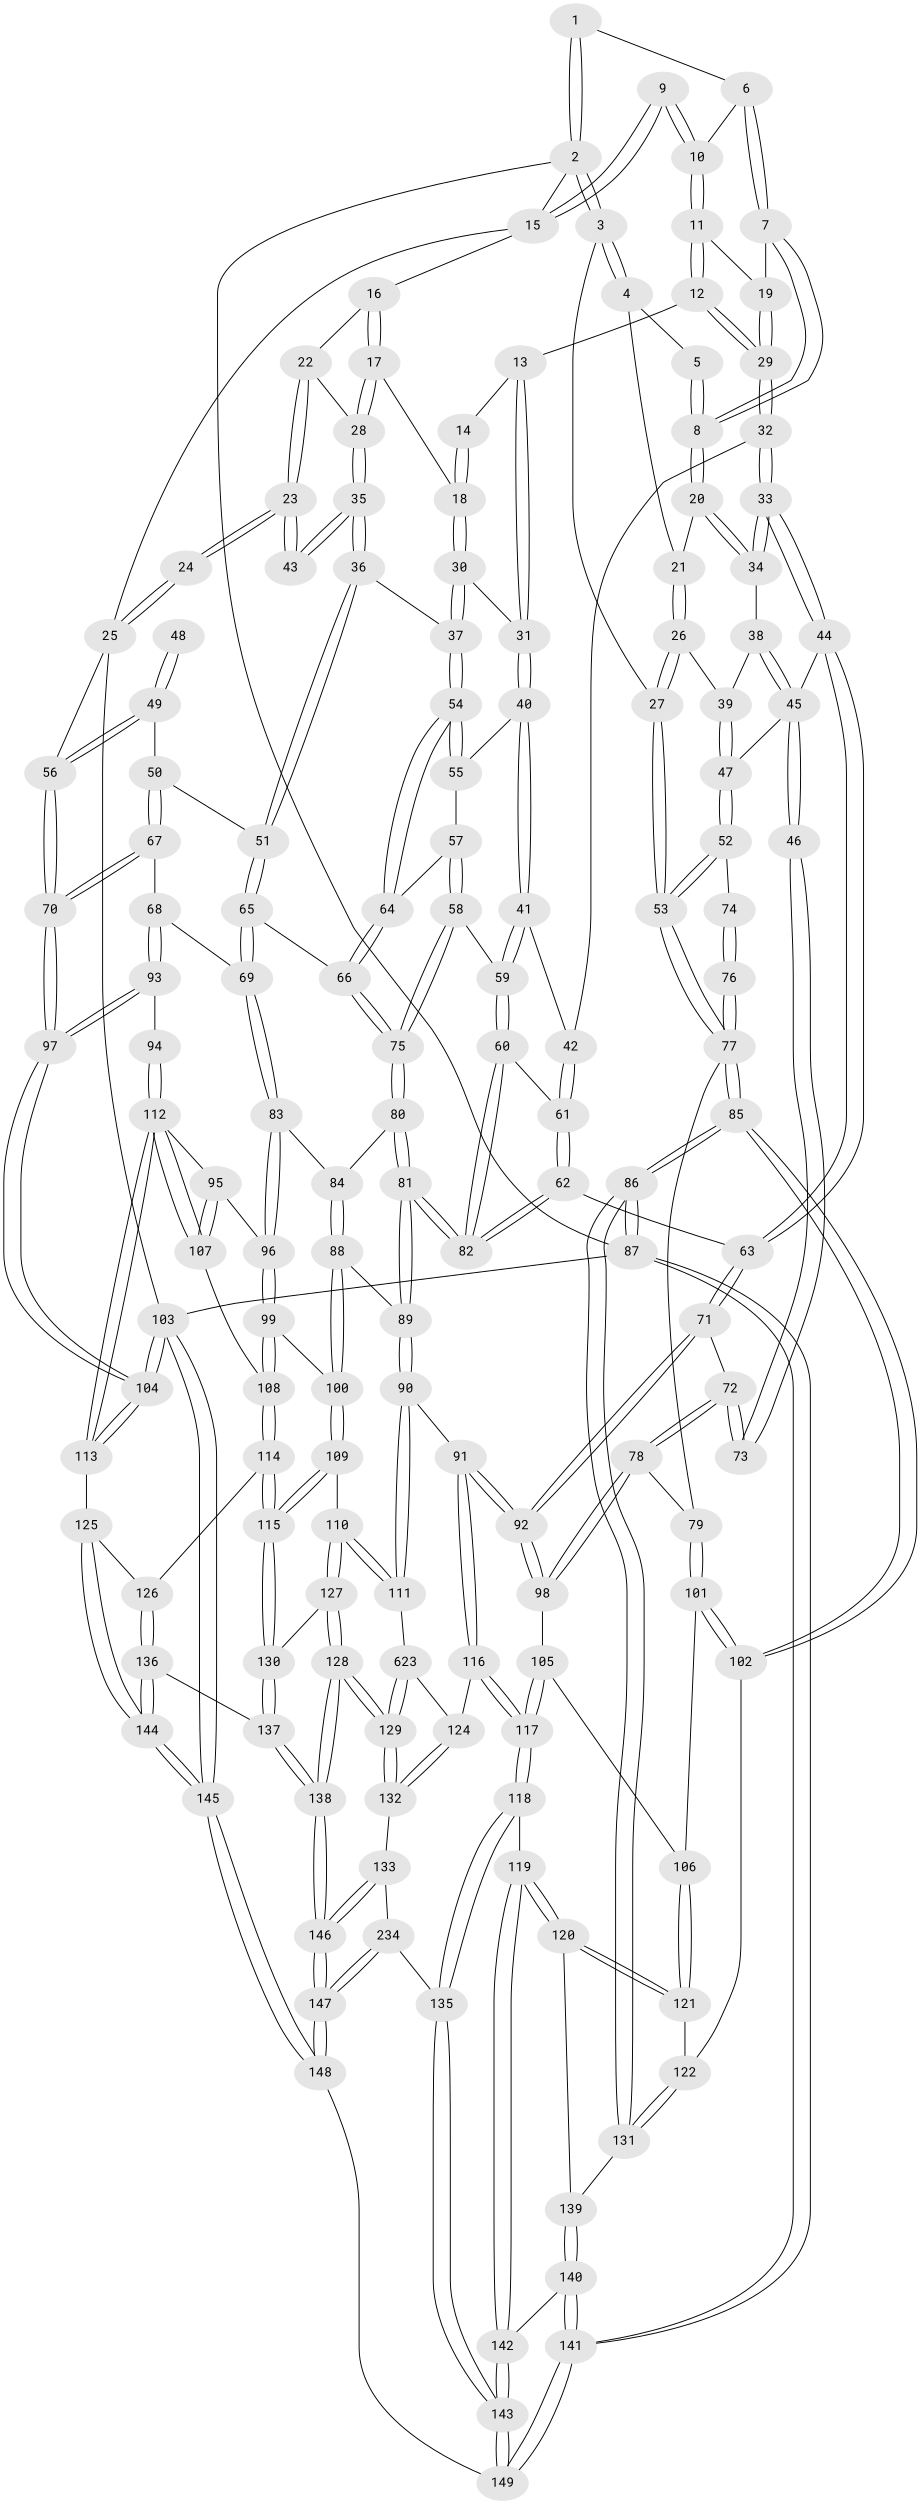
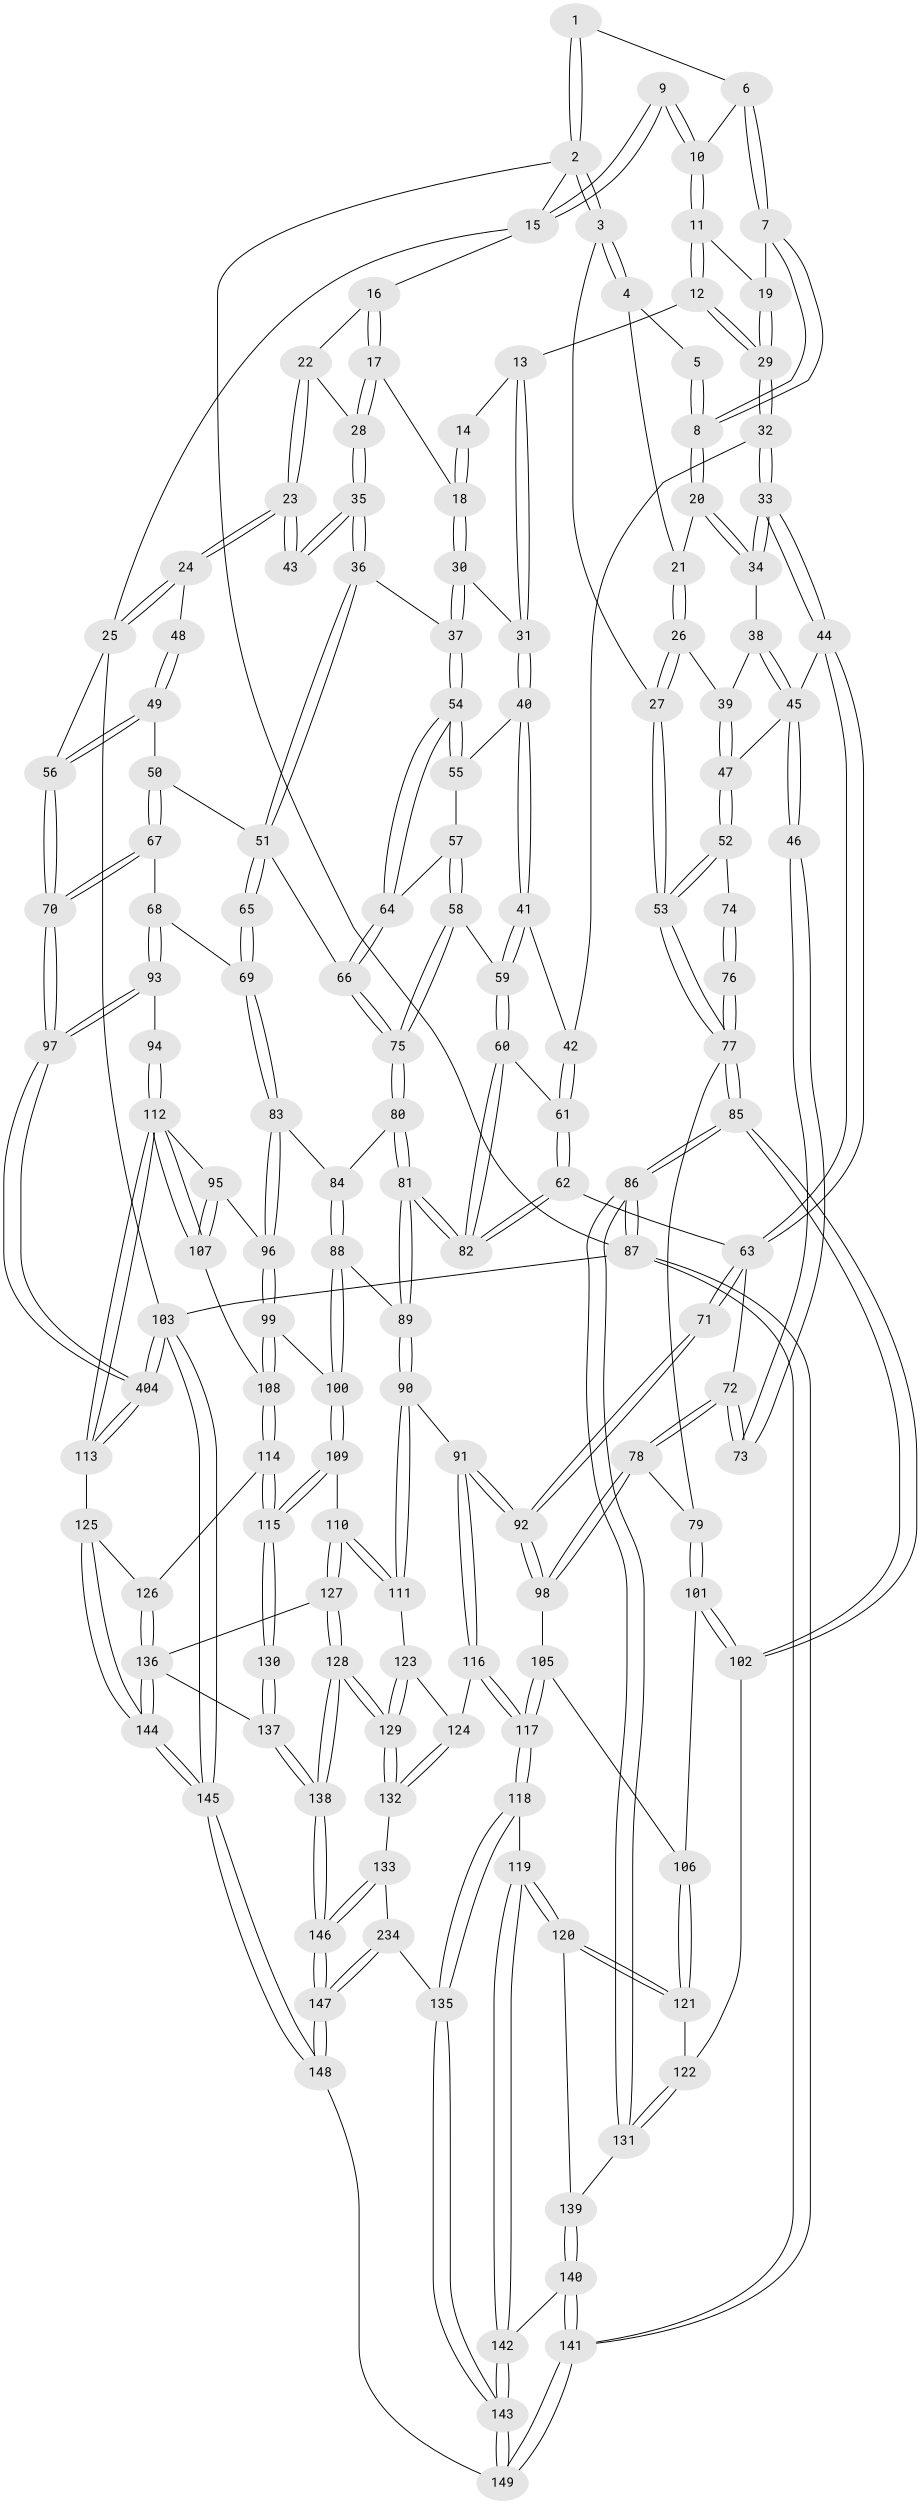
none -> (182, 602)
(296, 944) -> (304, 910)
(718, 1355) -> (741, 1321)
(147, 1389) -> (147, 1389)
(300, 1628) -> (239, 1628)
(406, 1663) -> (406, 1663)
